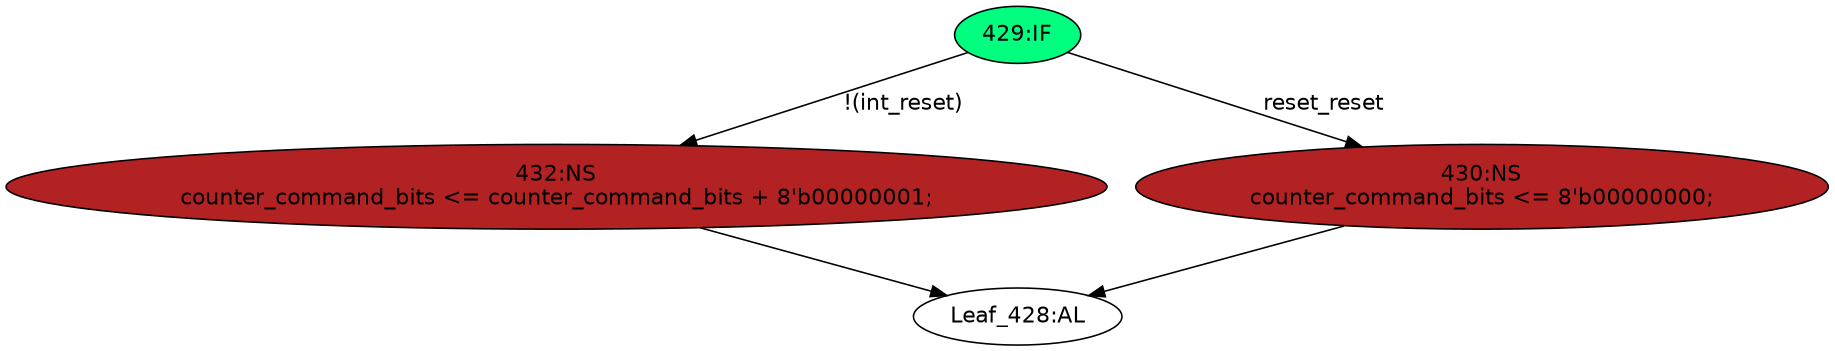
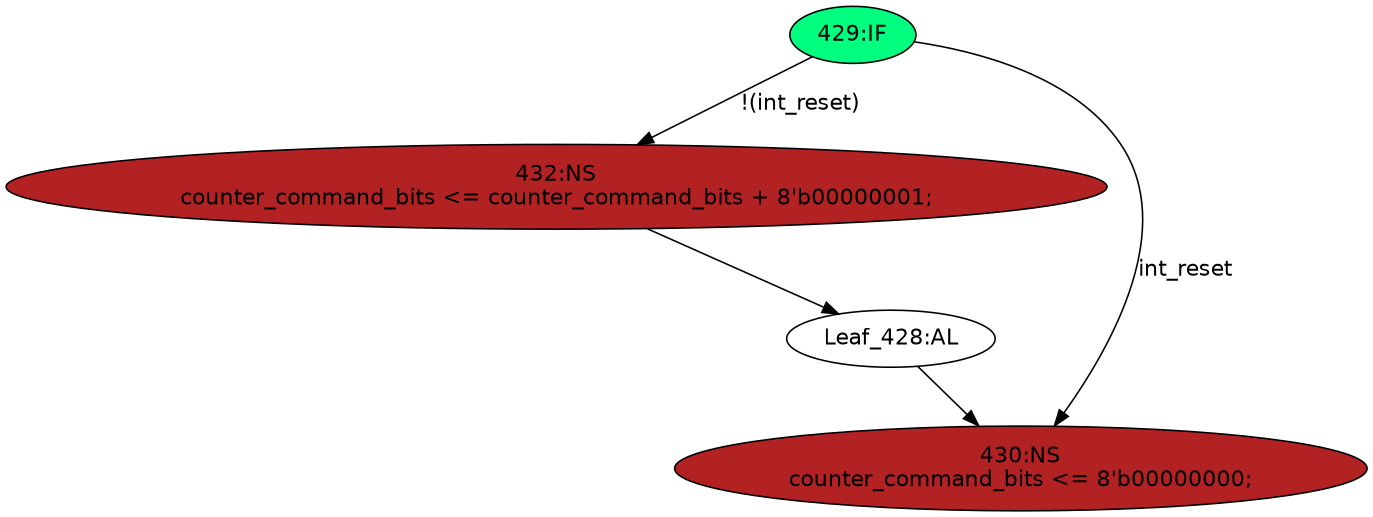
(1324, 104) -> (1186, 270)
(1224, 259) -> (942, 391)
